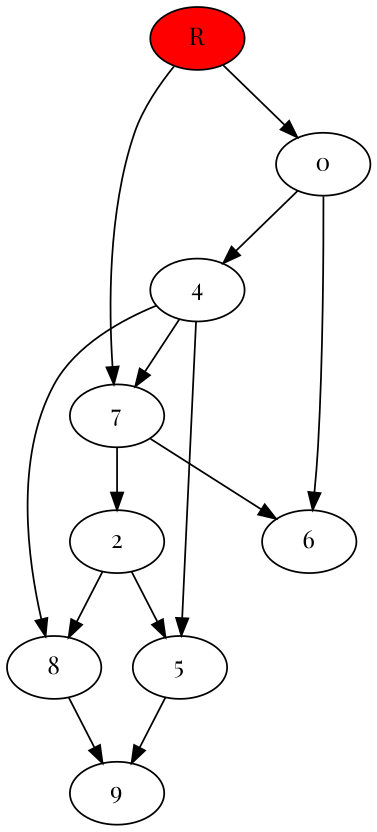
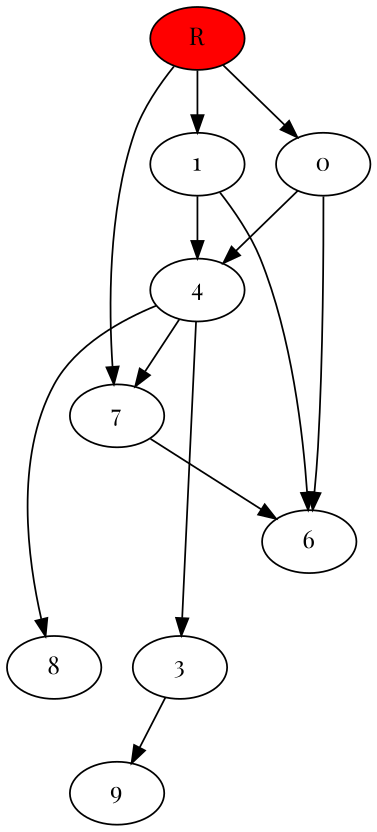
none -> (197, 164)
(117, 542) -> none
(180, 667) -> (180, 667)
(82, 723) -> none
